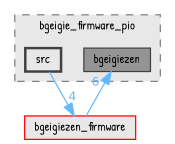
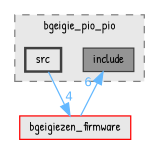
(88, 27) -> (80, 27)
(117, 60) -> (109, 60)
